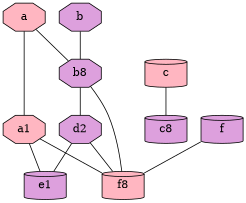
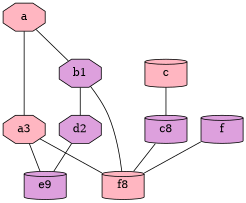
(80, 17) -> none
(80, 73) -> (80, 73)
(24, 129) -> (24, 129)
(101, 157) -> (144, 157)
(45, 185) -> (45, 185)
